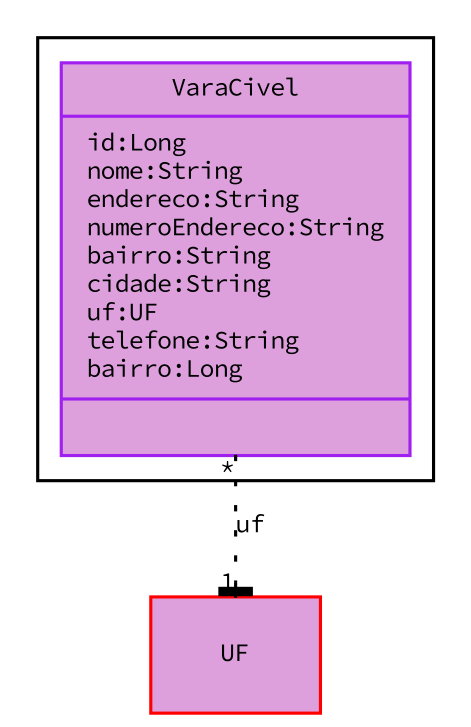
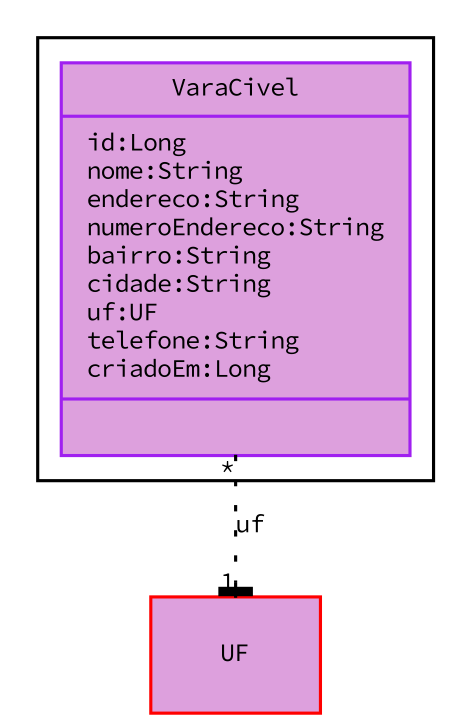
(165, 369) -> (179, 369)
